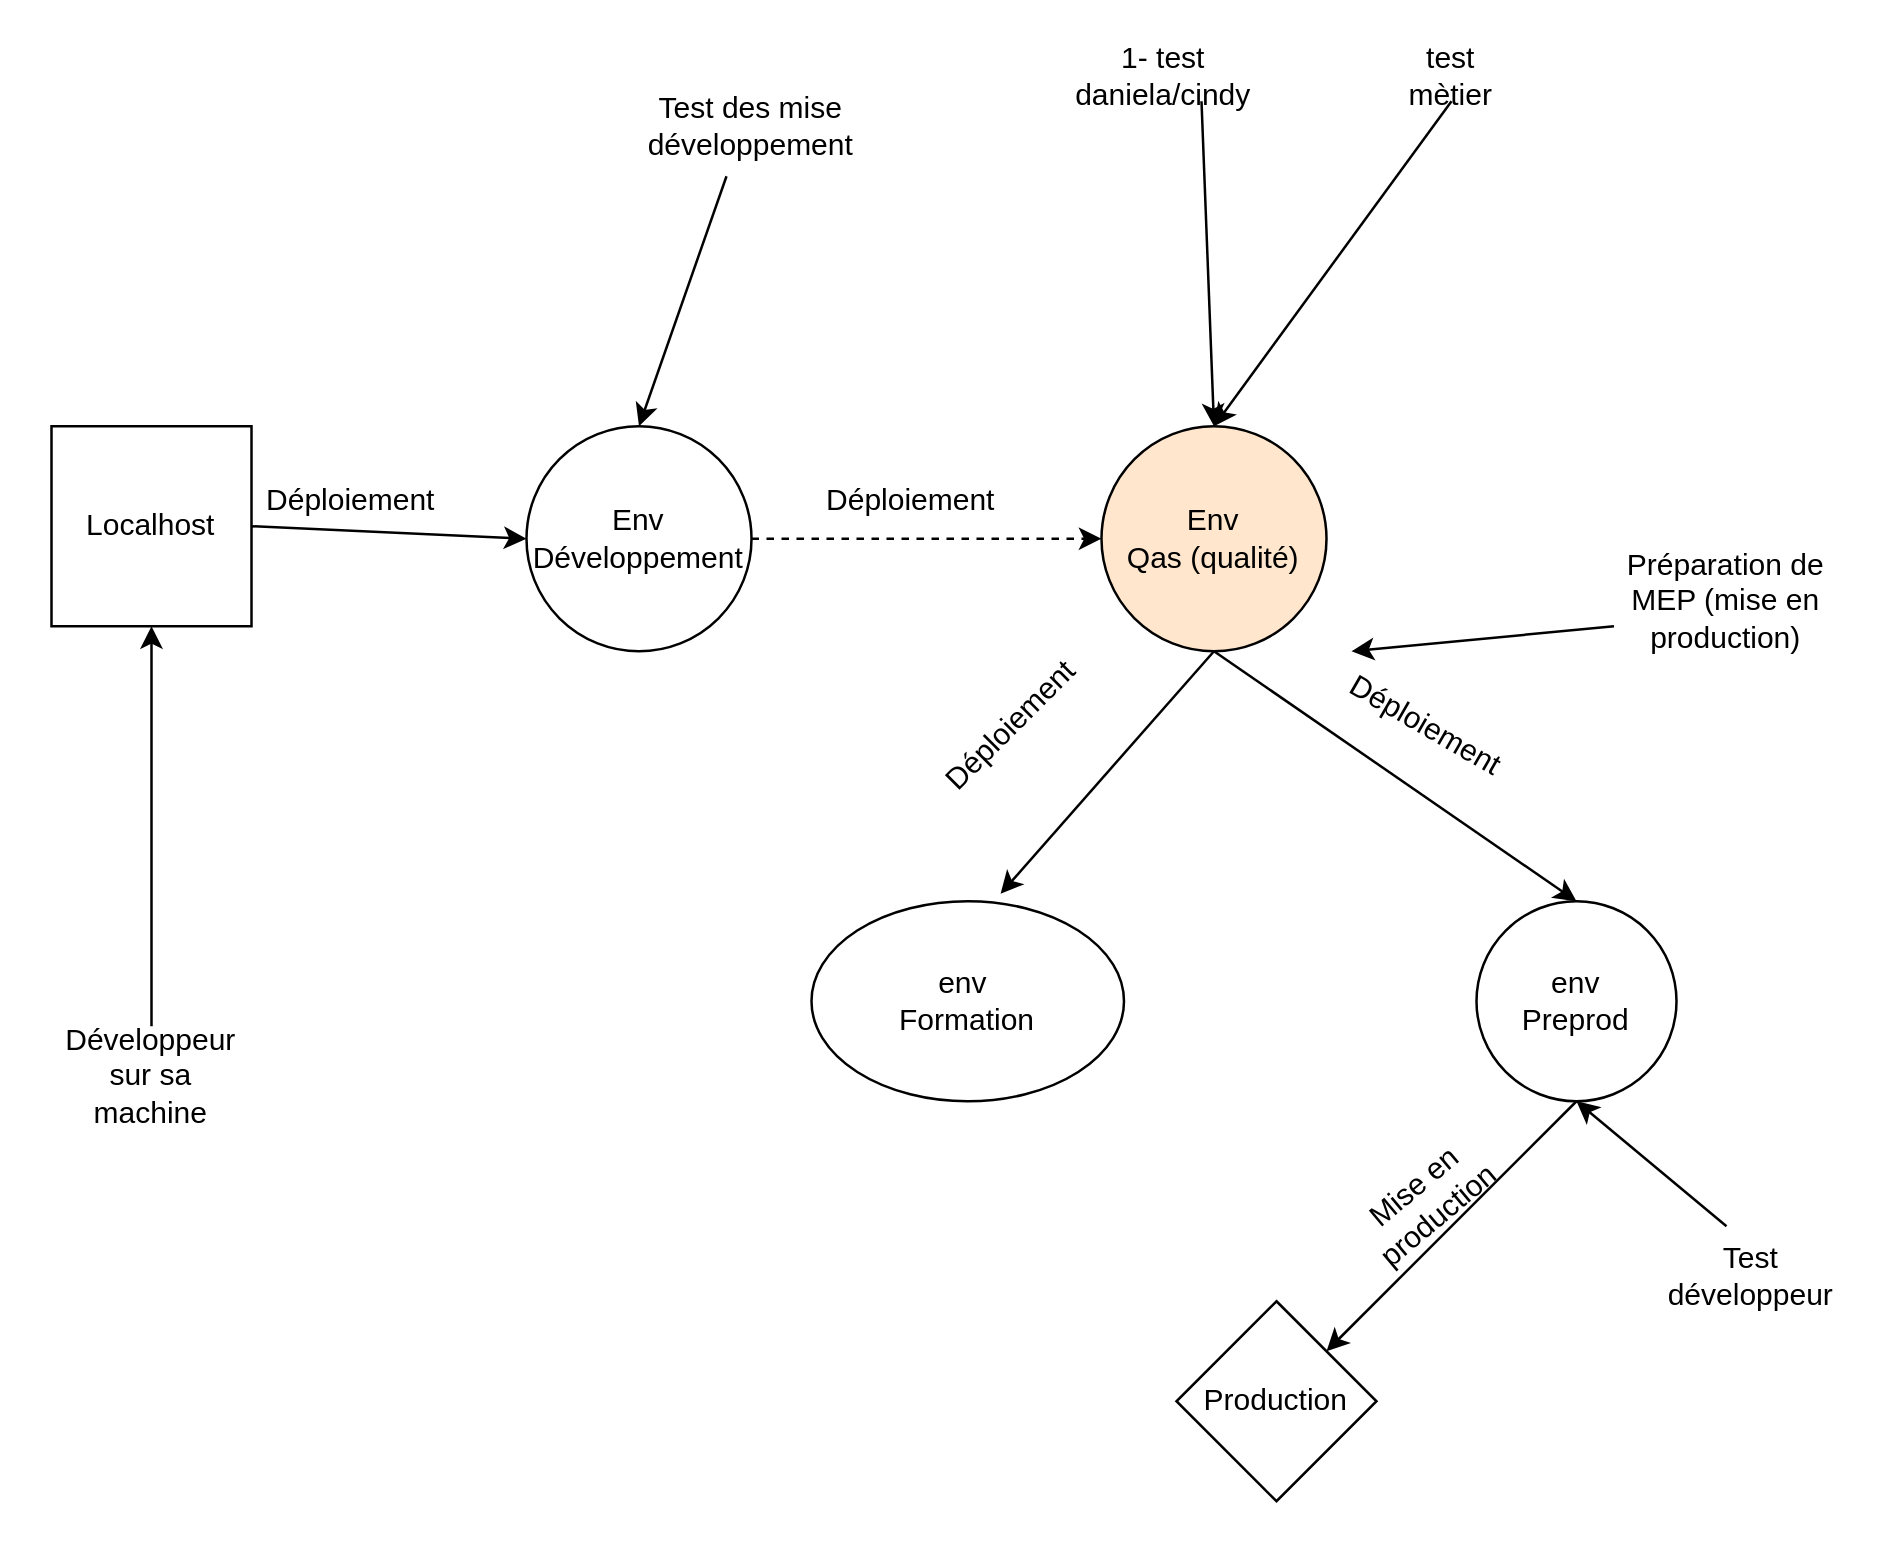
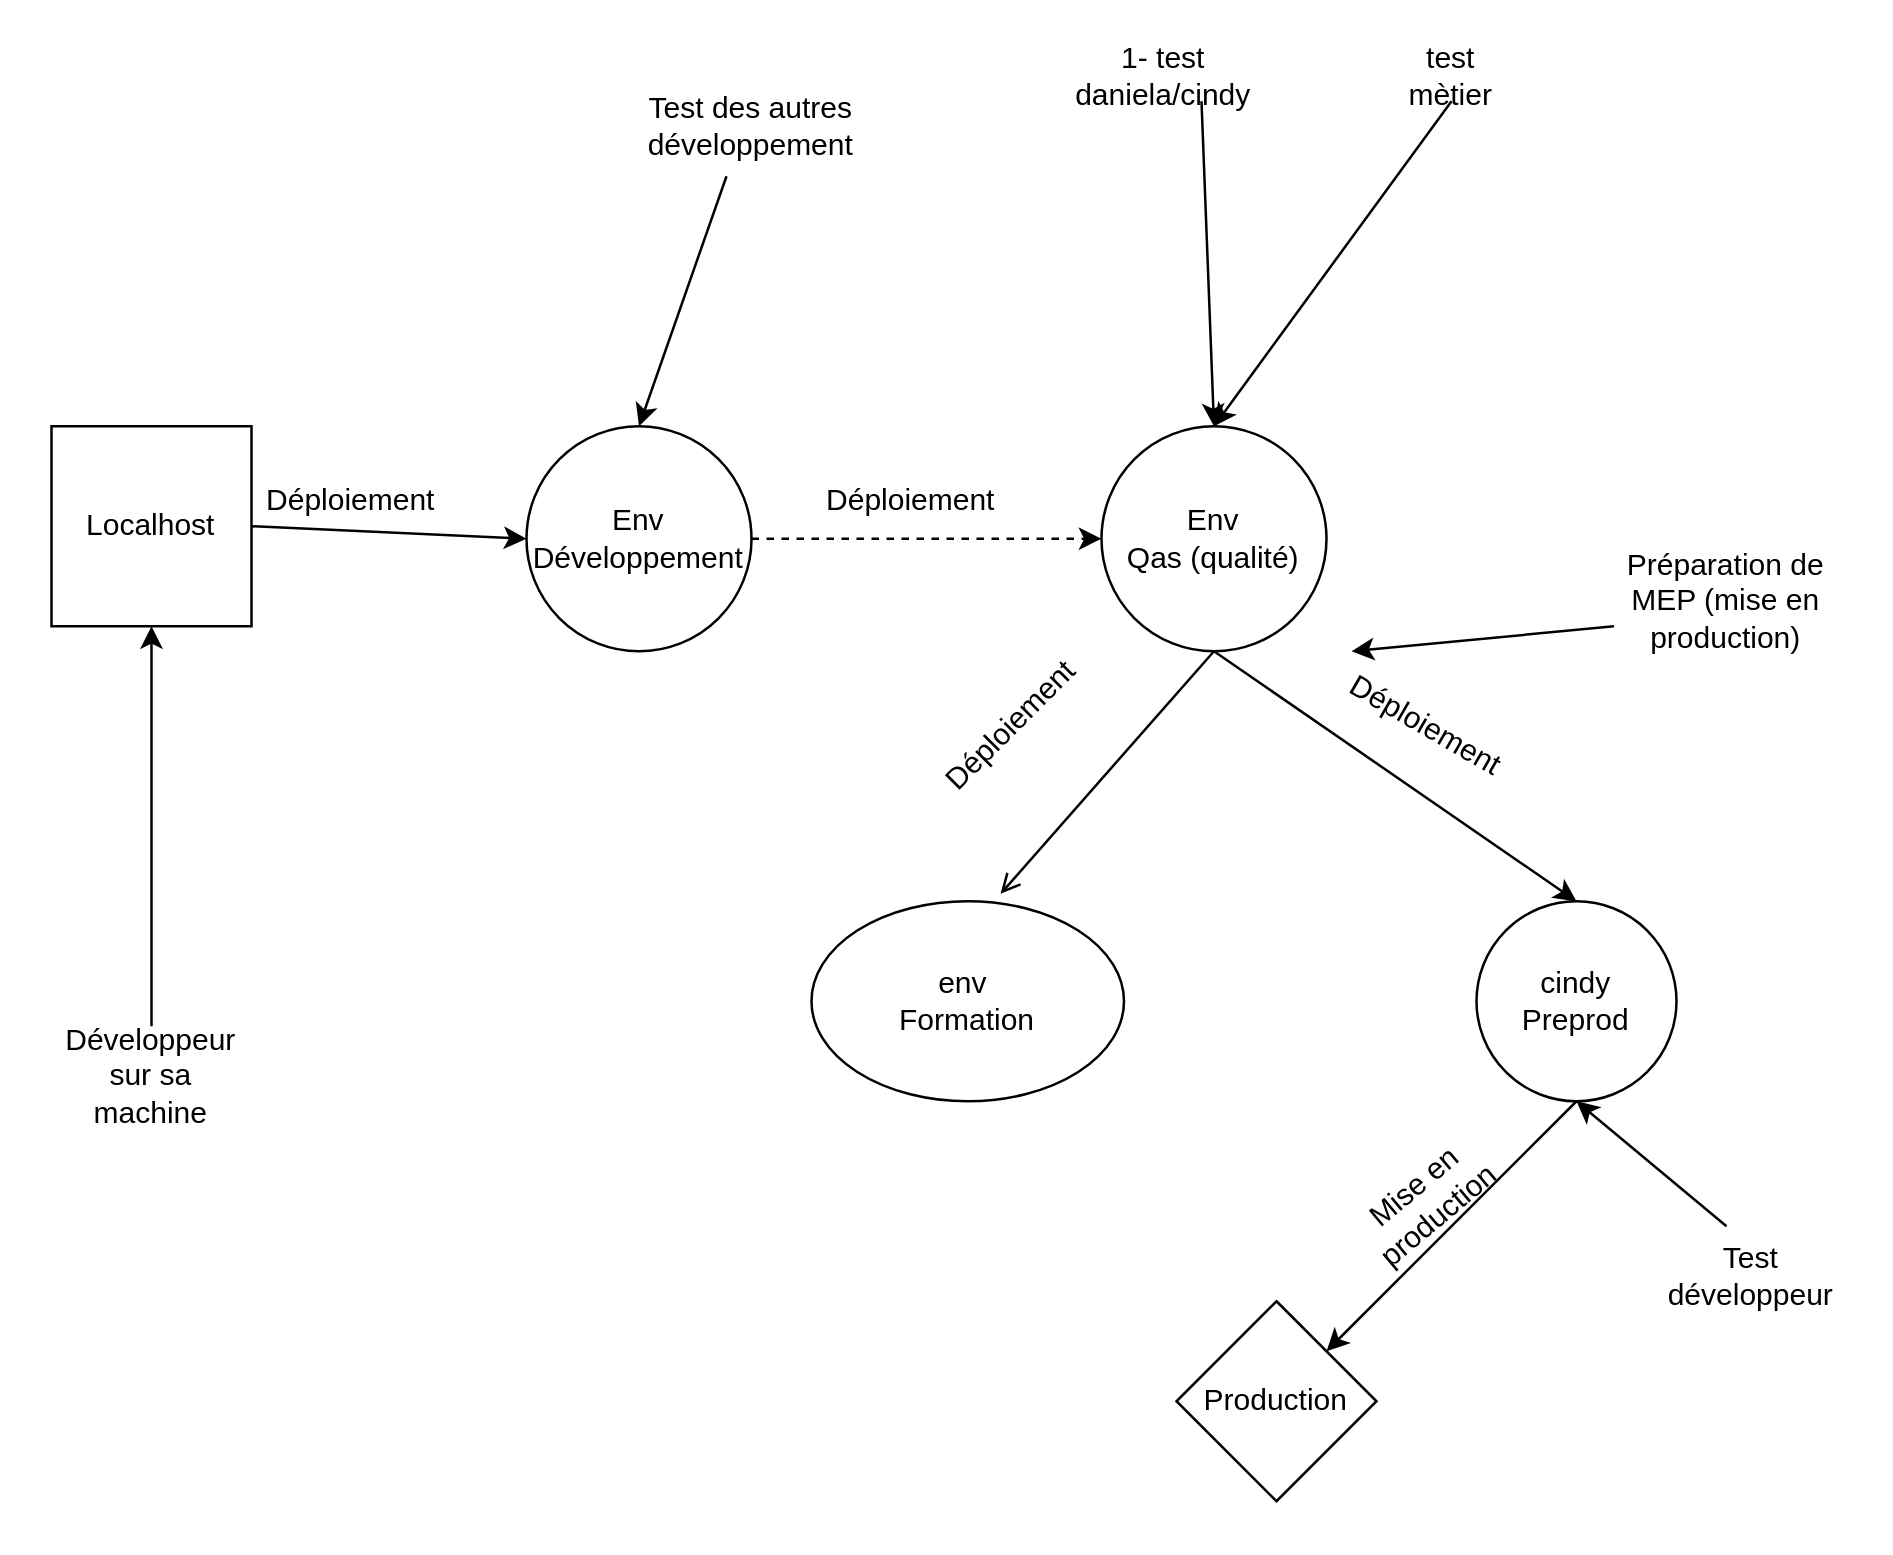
(751, 126) -> (751, 126)
(1214, 539) -> (1214, 539)
(1012, 880) -> (1010, 883)
(1576, 1001) -> (1576, 1001)
